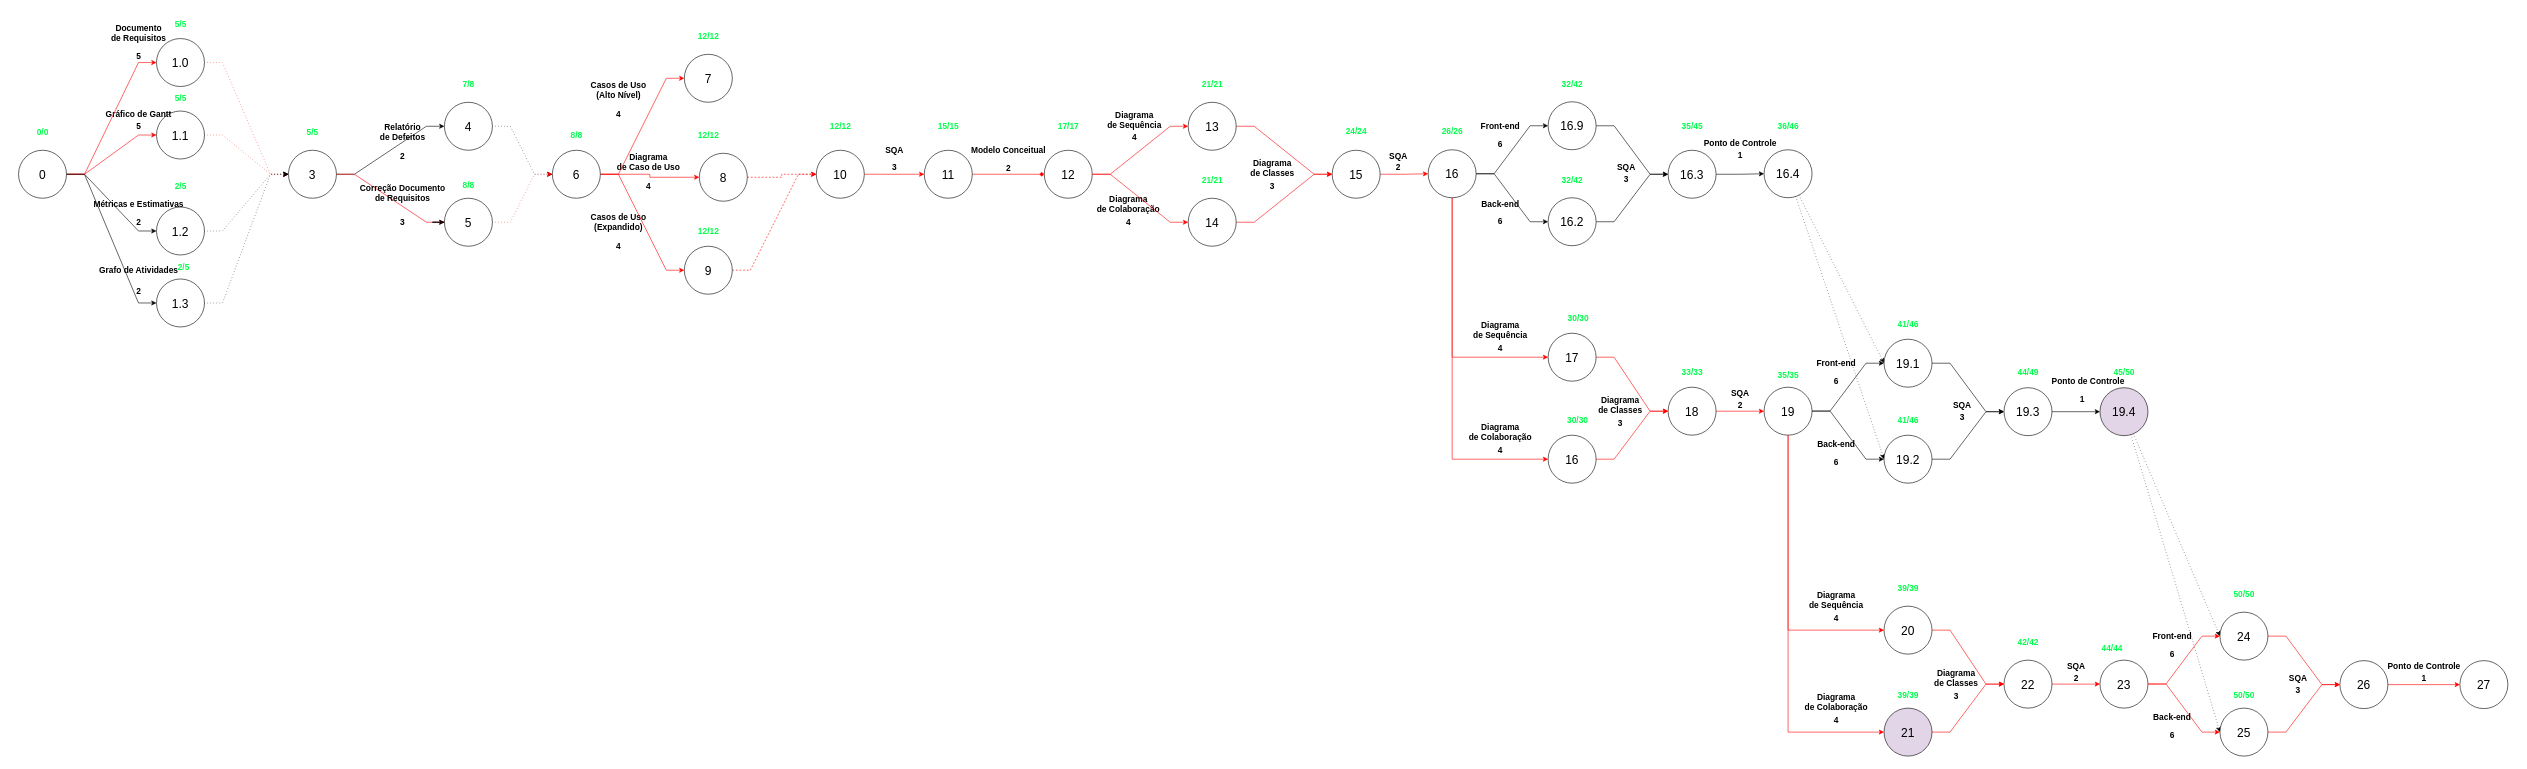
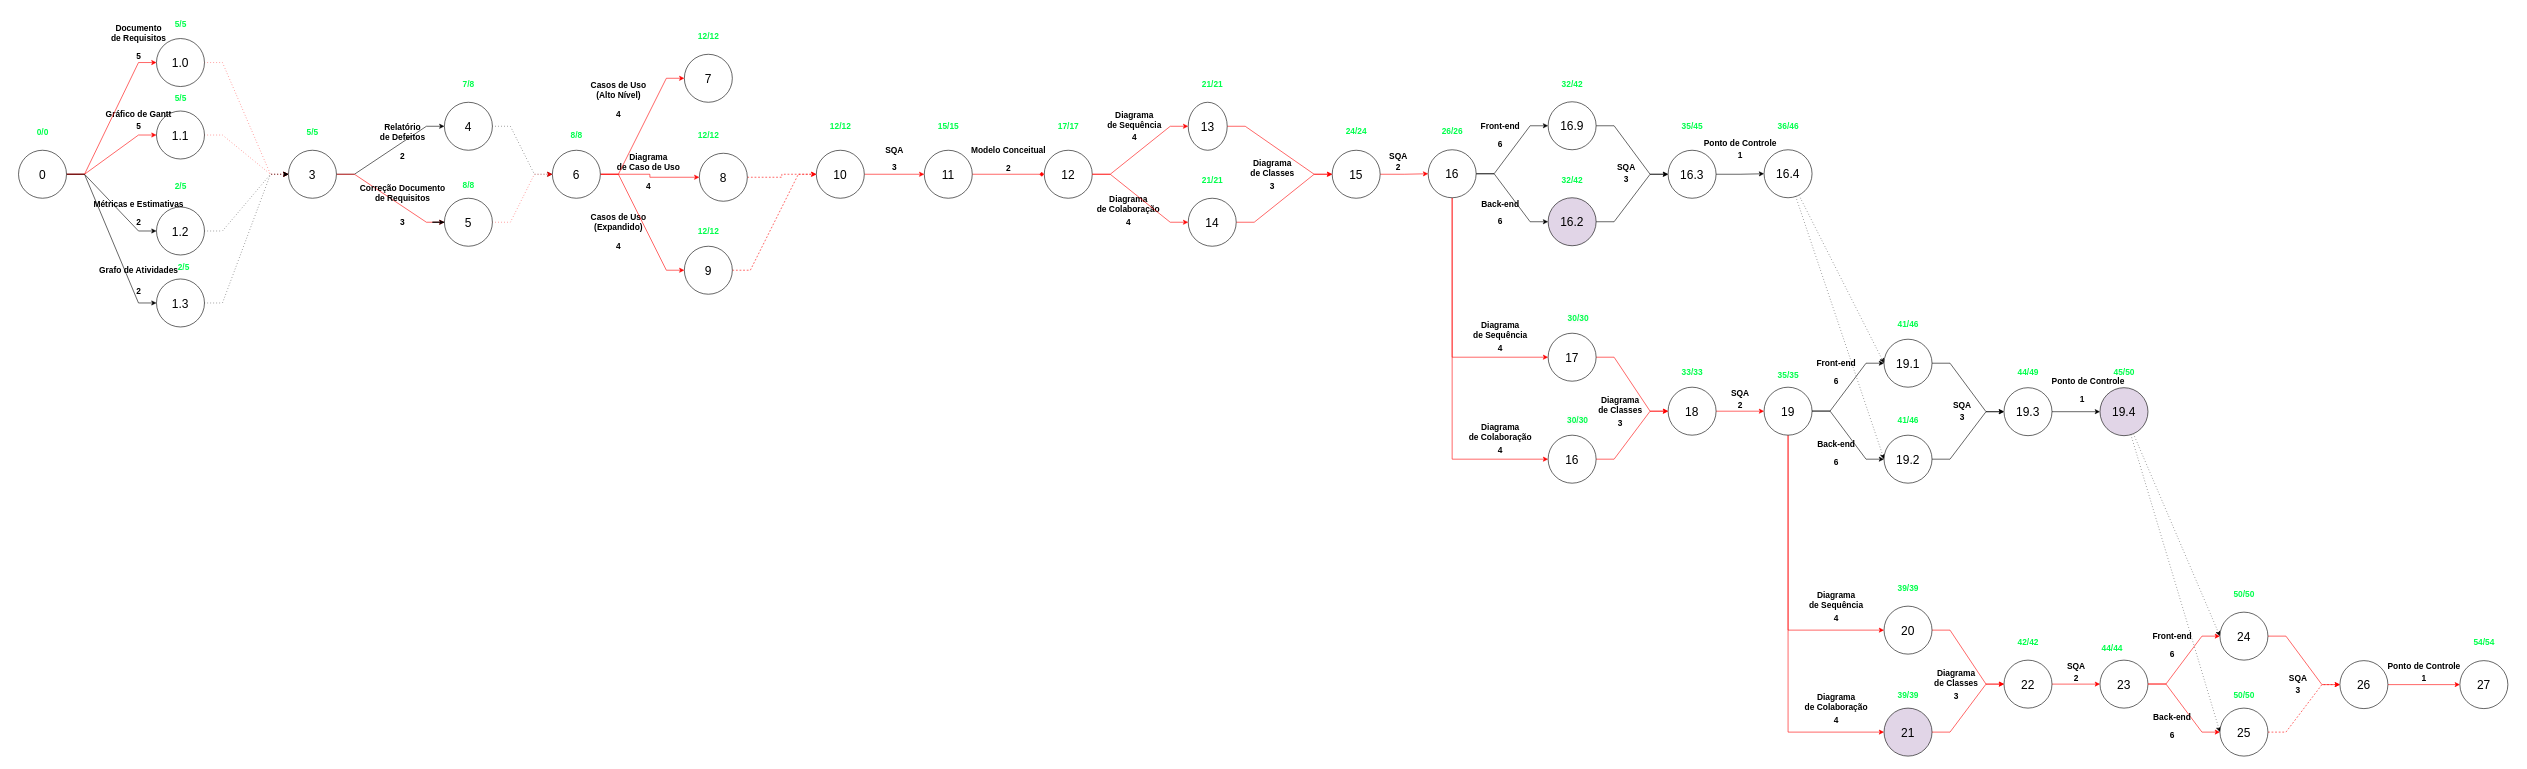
(1212, 126) -> (1208, 126)
(1572, 222) -> (1572, 222)
none -> (2484, 642)
(2299, 716) -> (2299, 716)
